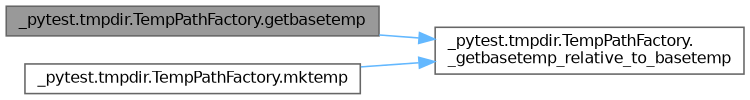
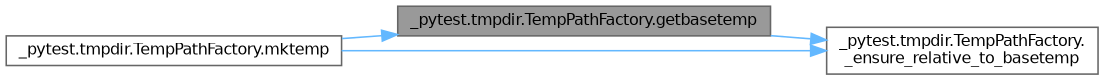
none -> (362, 37)
(590, 51) -> (962, 51)
